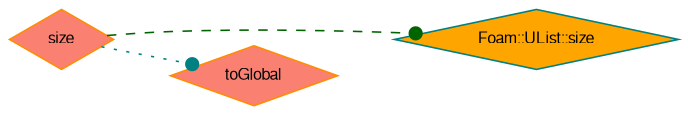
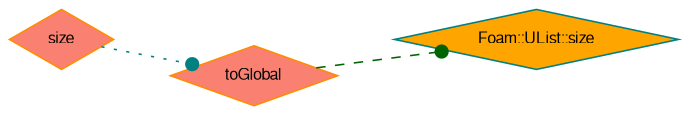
(258, 30) -> (376, 60)
